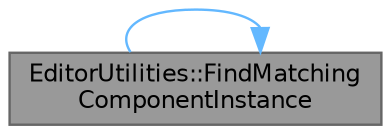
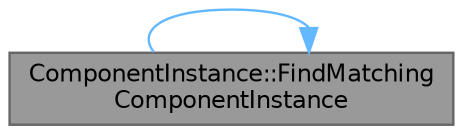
(195, 89) -> (231, 89)
